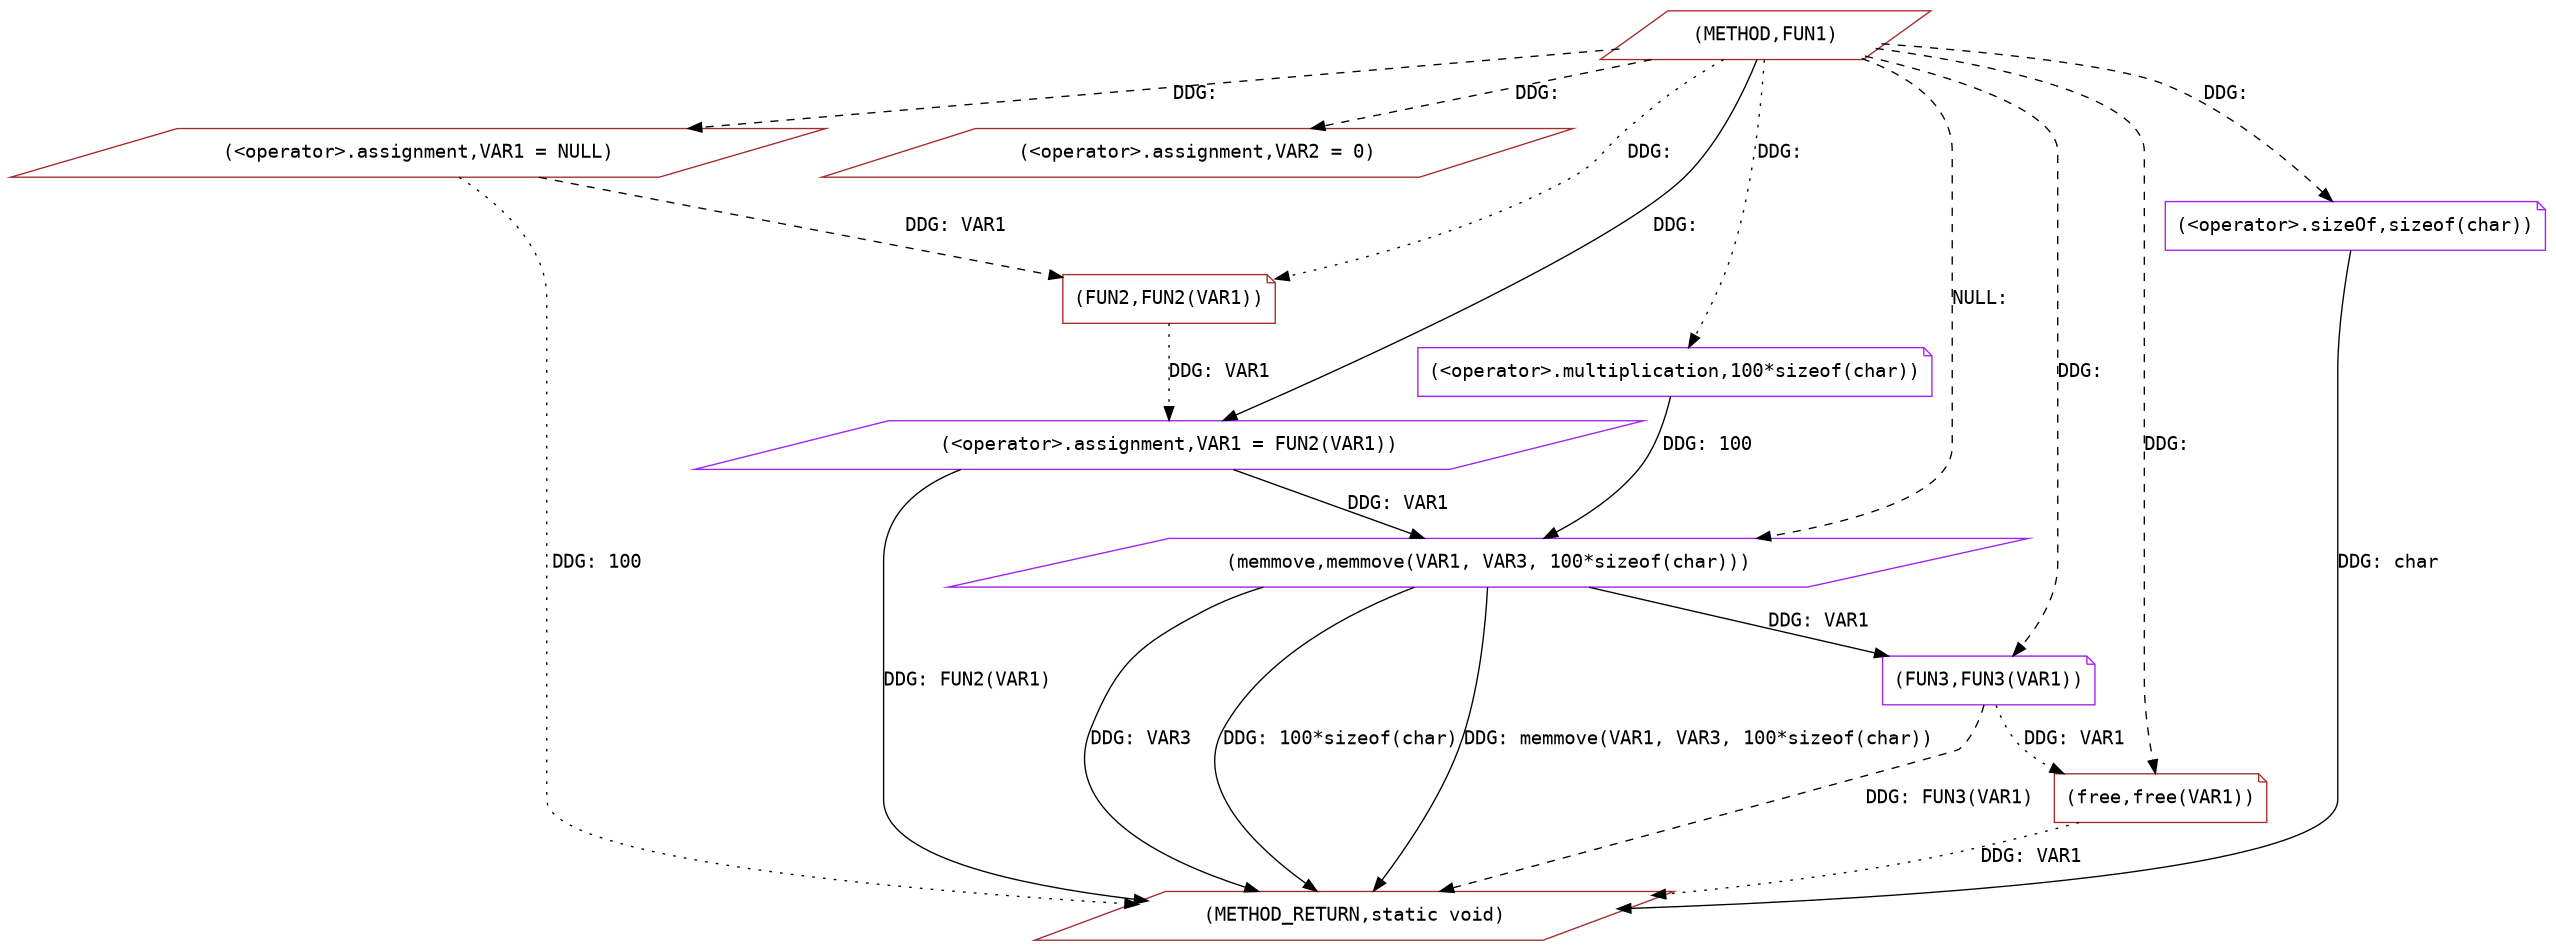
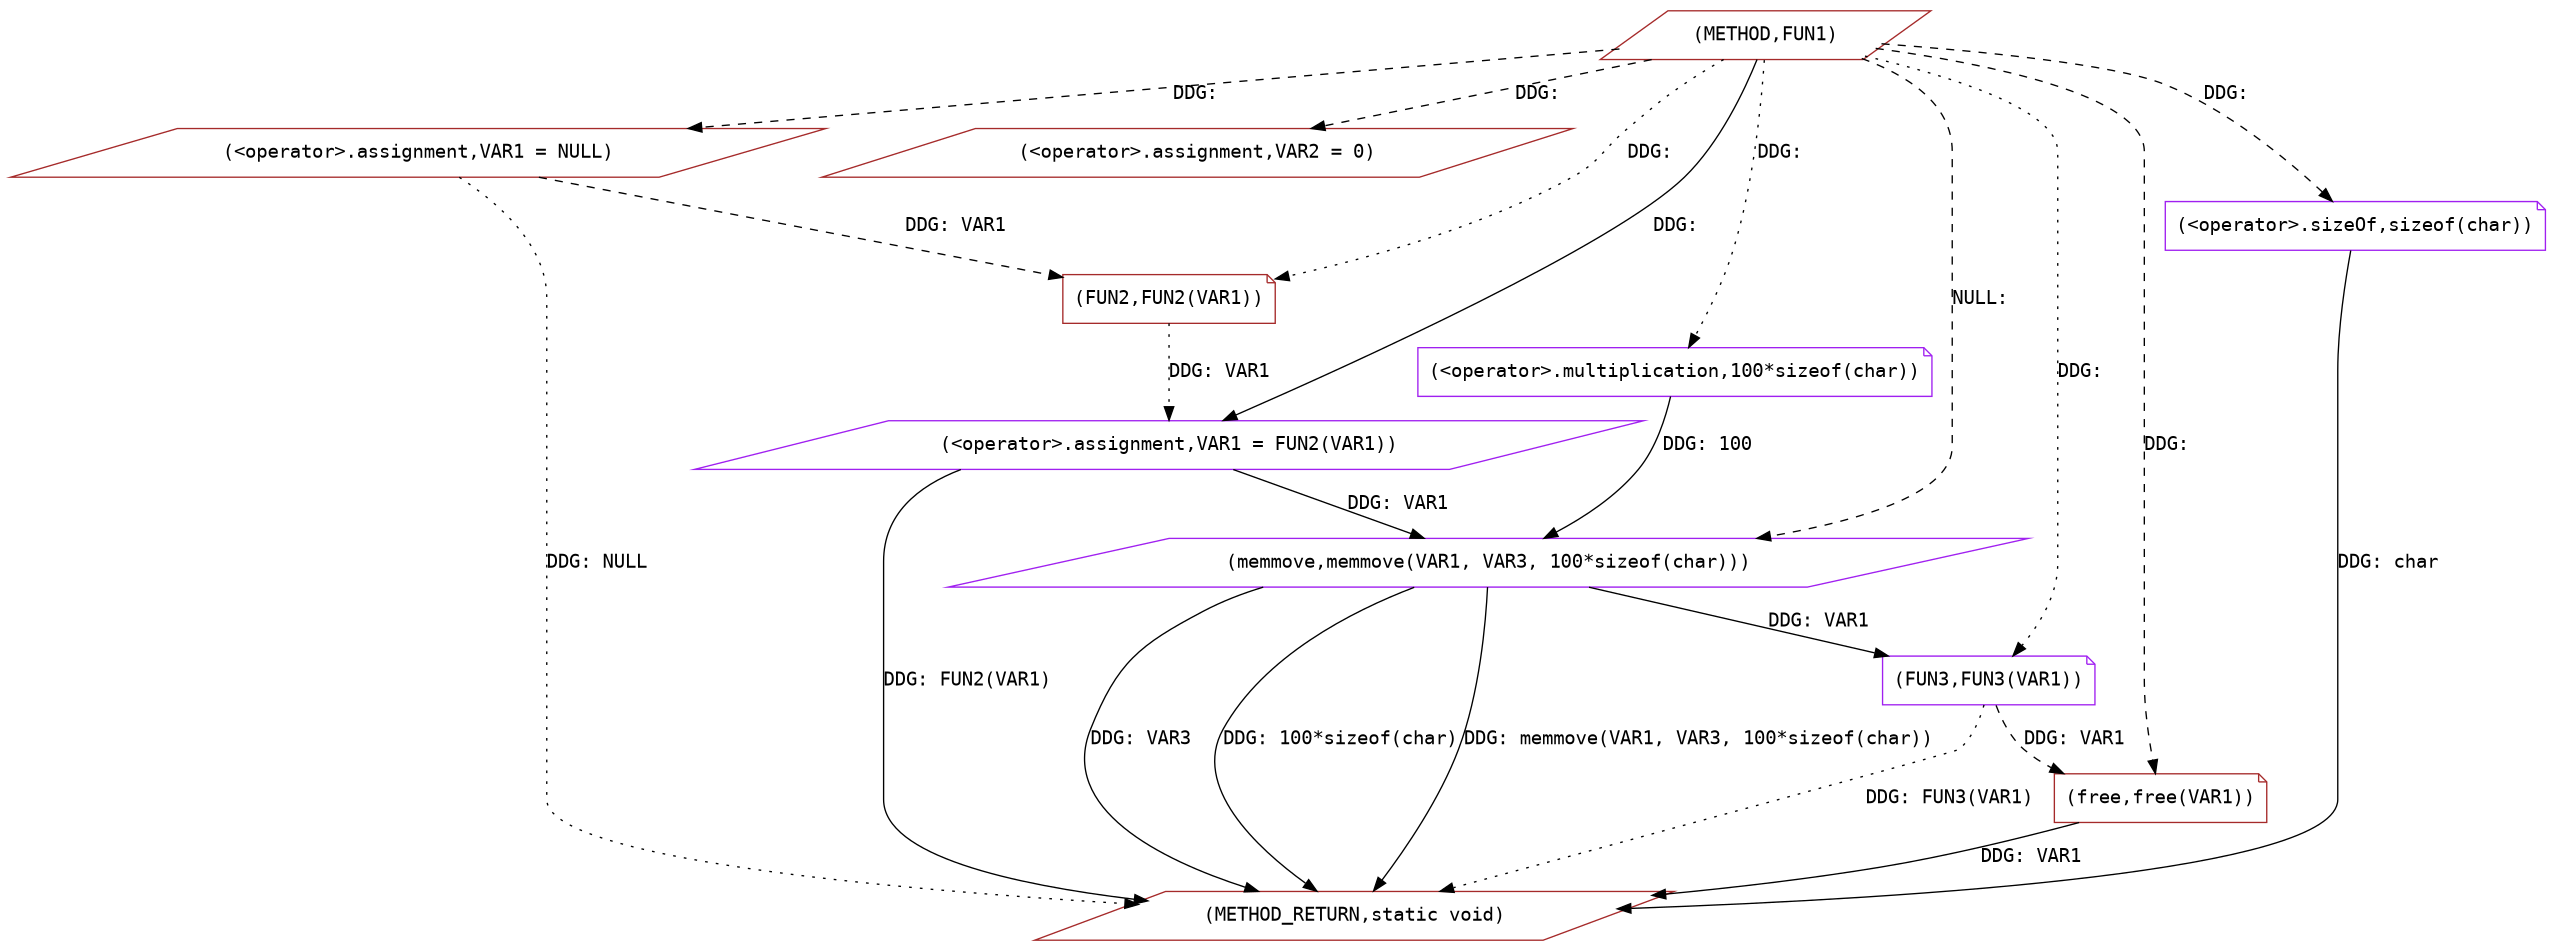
(2058, 291) -> (2058, 291)
(597, 563) -> (597, 563)
(2017, 742) -> (2017, 742)
(1731, 812) -> (1731, 812)
(1874, 868) -> (1874, 868)
